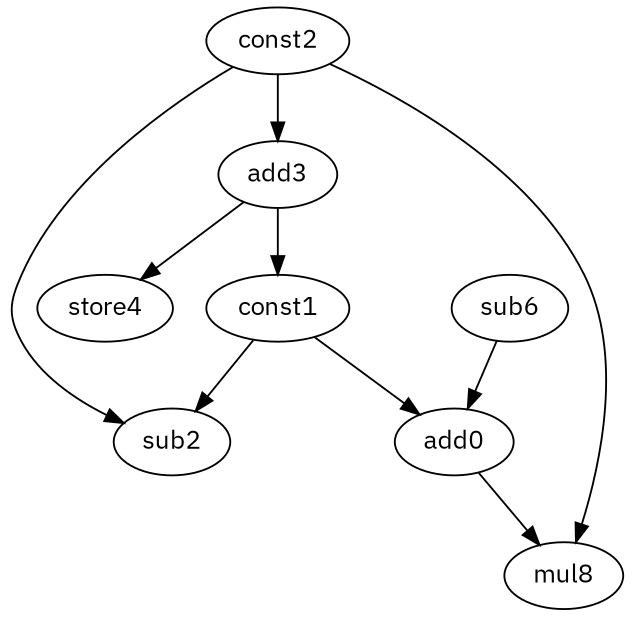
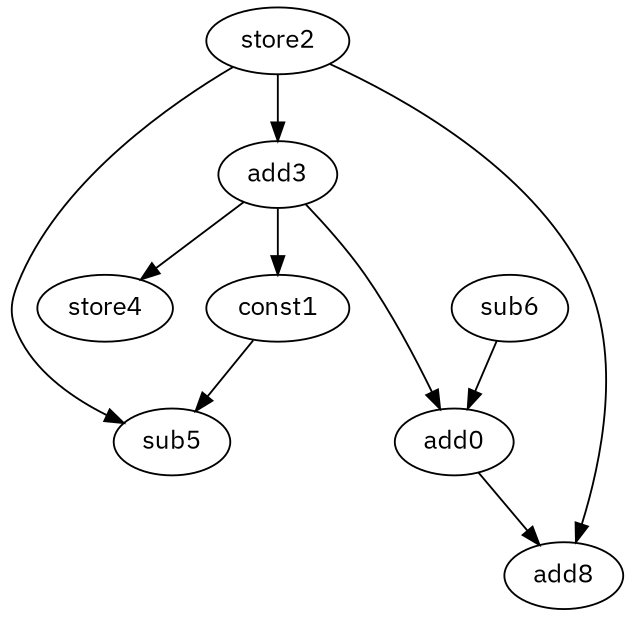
(278, 41) -> (278, 41)
(359, 370) -> (377, 293)
(172, 442) -> (172, 442)
(564, 576) -> (564, 576)
